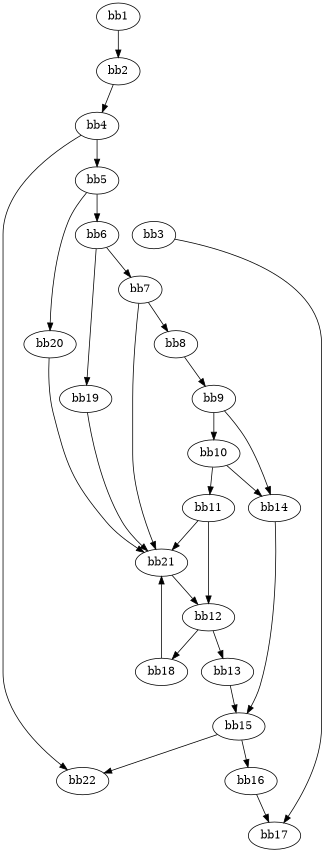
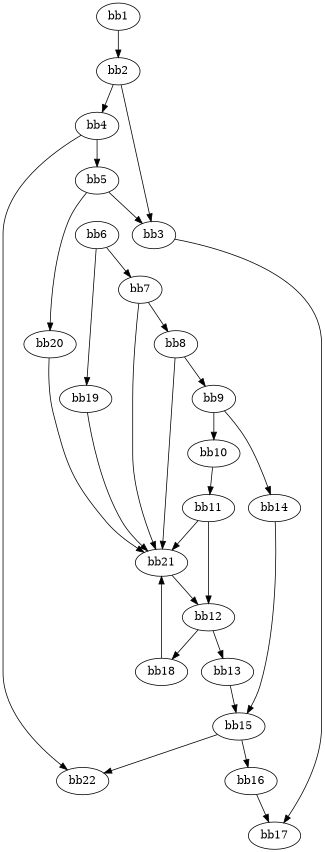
none -> (135, 150)
(97, 204) -> (123, 205)
none -> (169, 449)
(241, 478) -> none
